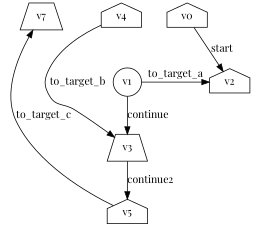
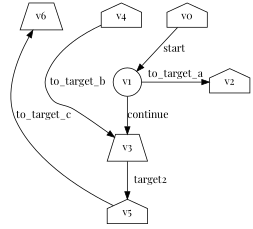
(41, 16) -> (41, 16)
(206, 46) -> (160, 46)
(151, 180) -> (151, 180)
